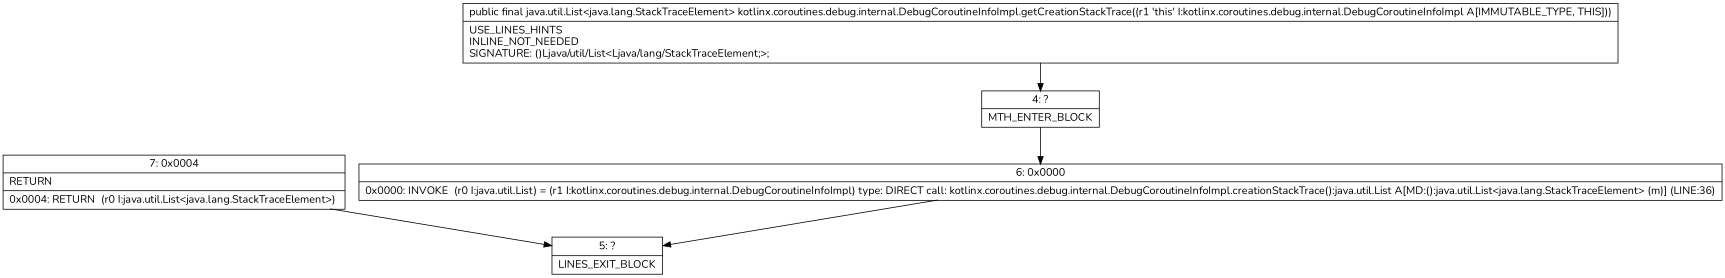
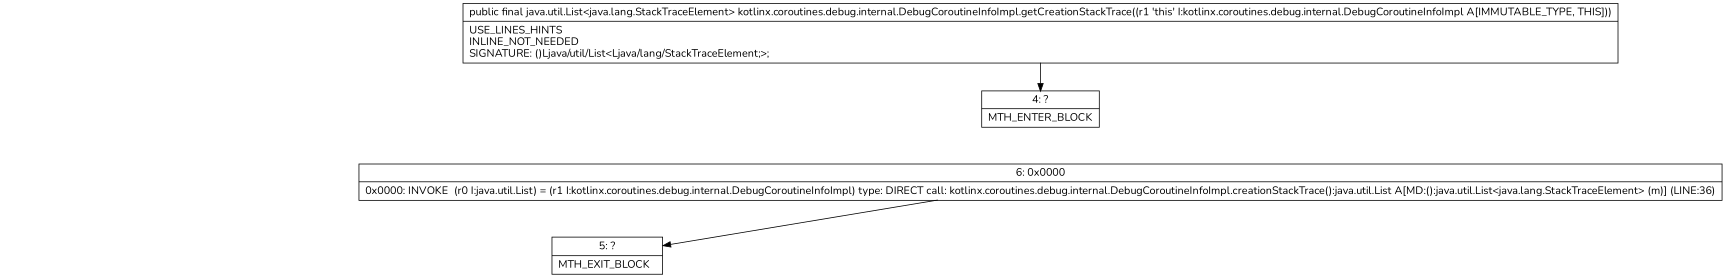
(1041, 142) -> none
(174, 182) -> none
(607, 265) -> (604, 265)
